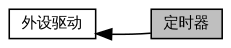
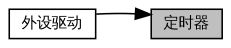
(131, 34) -> (116, 14)
